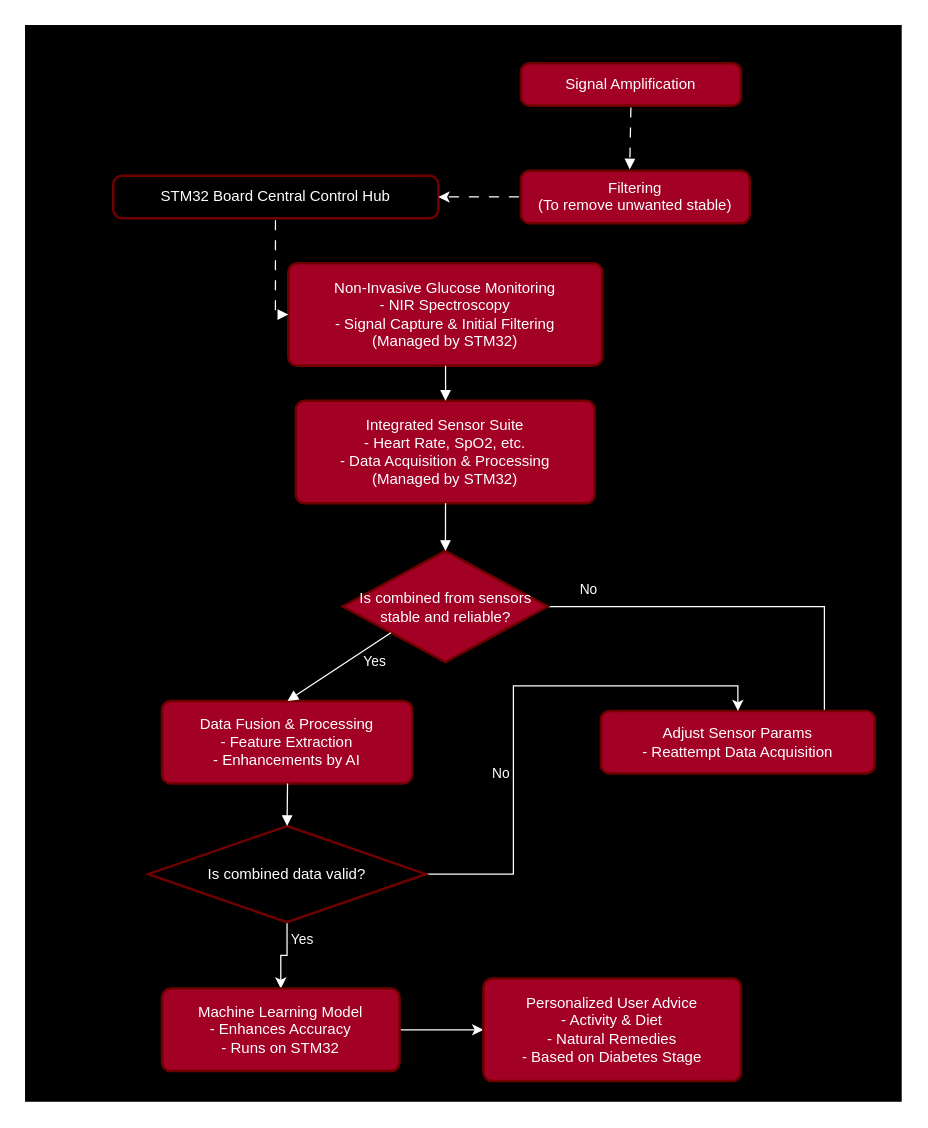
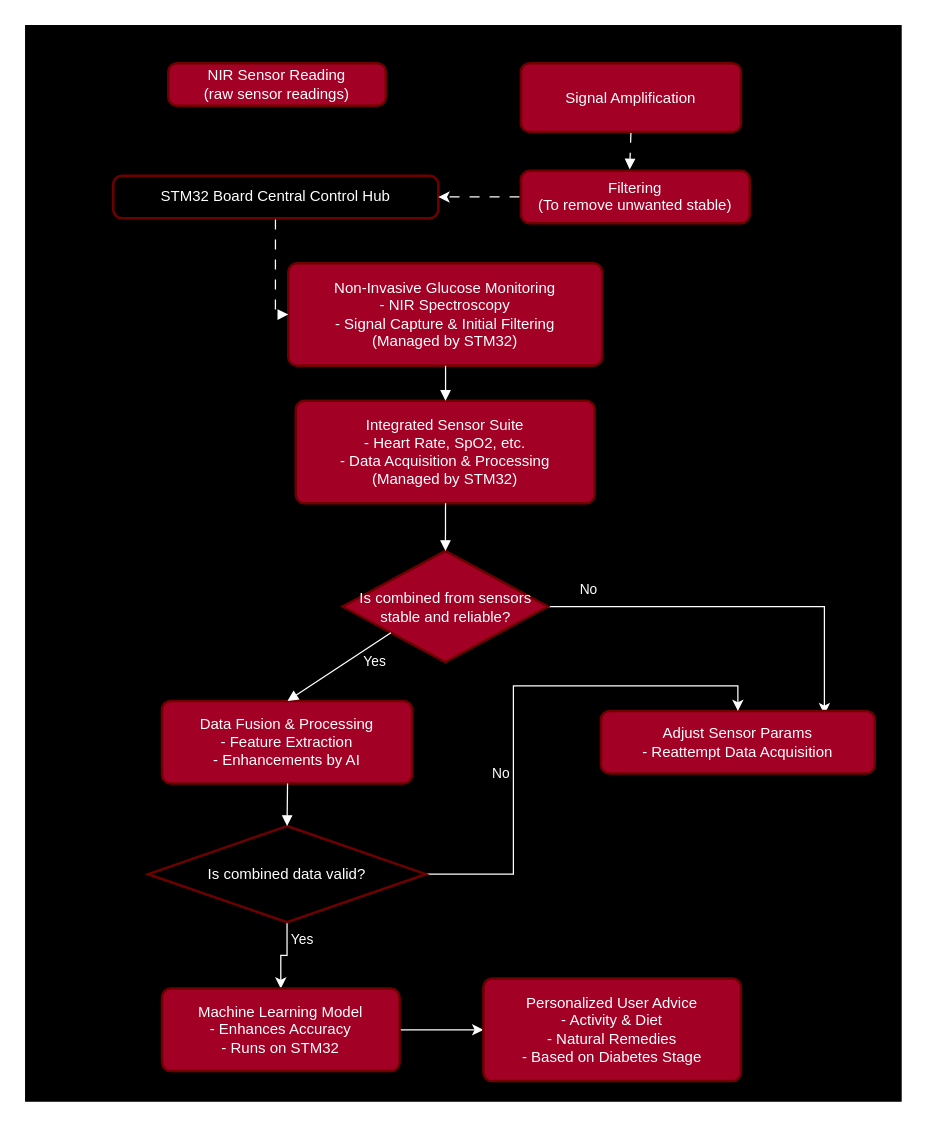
none -> (277, 84)
(631, 84) -> (631, 98)
(824, 707) -> (824, 704)
